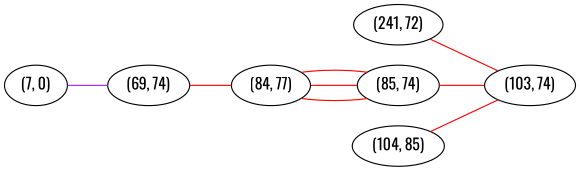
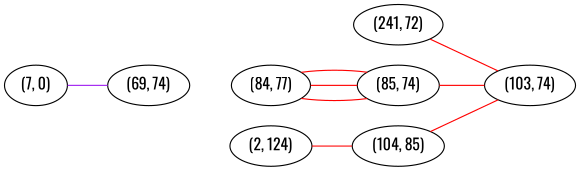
(211, 85) -> none
none -> (271, 146)
